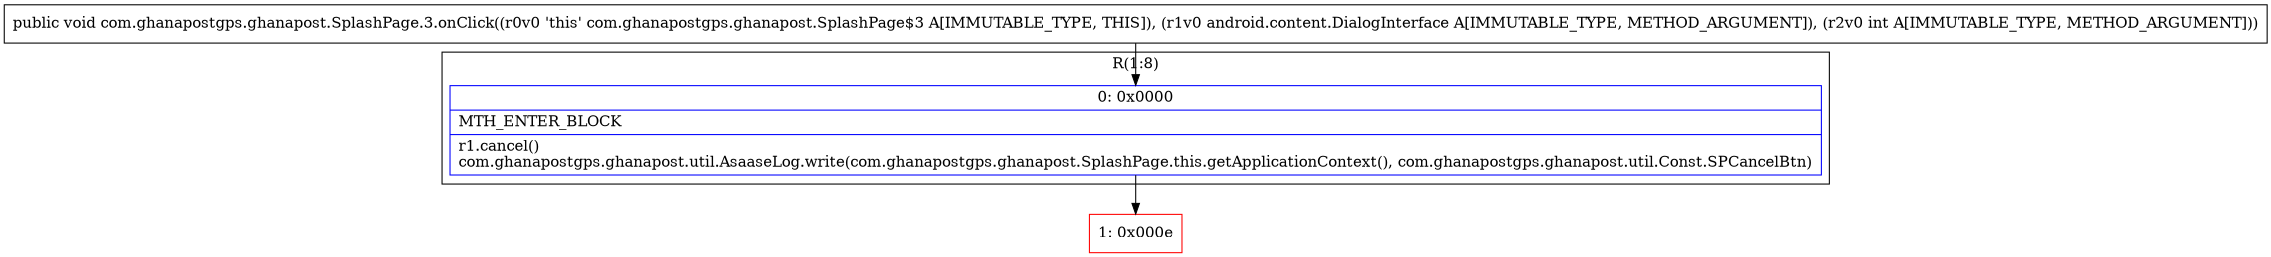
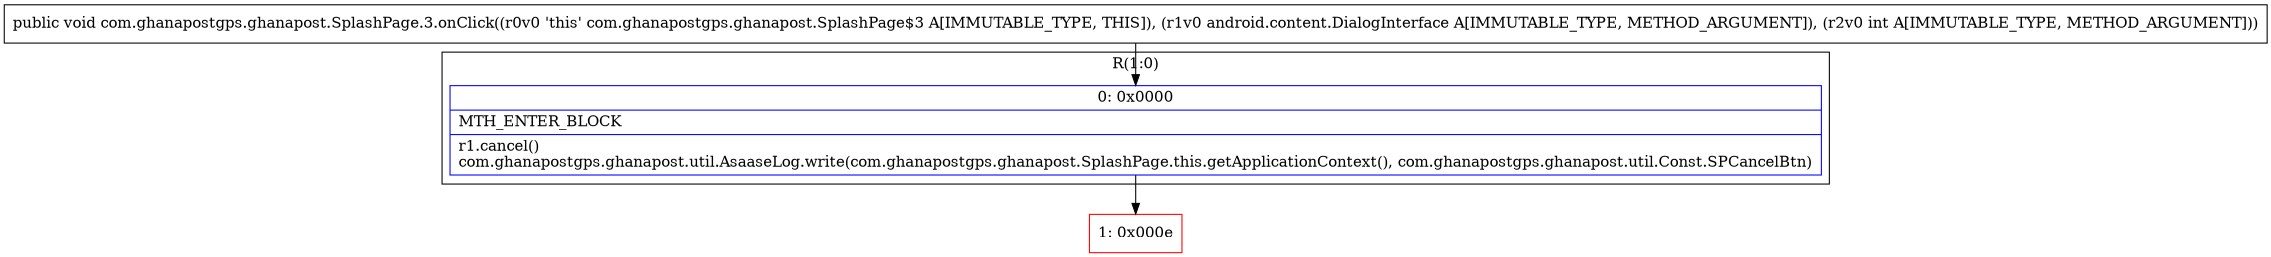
(1136, 64) -> (1136, 64)
